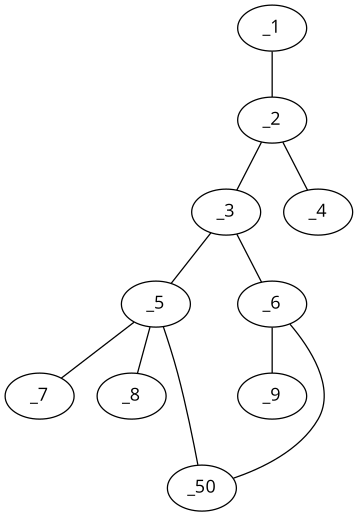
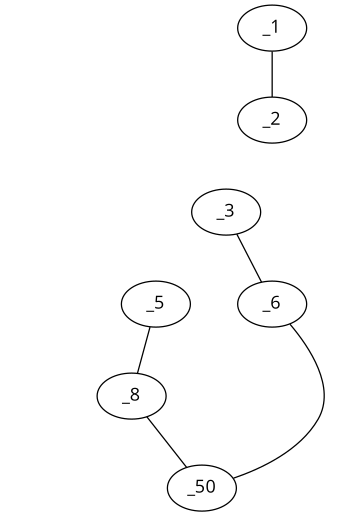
(249, 166) -> none
(318, 212) -> none
(191, 258) -> none
(183, 395) -> (167, 442)
(40, 396) -> none
(272, 396) -> none
